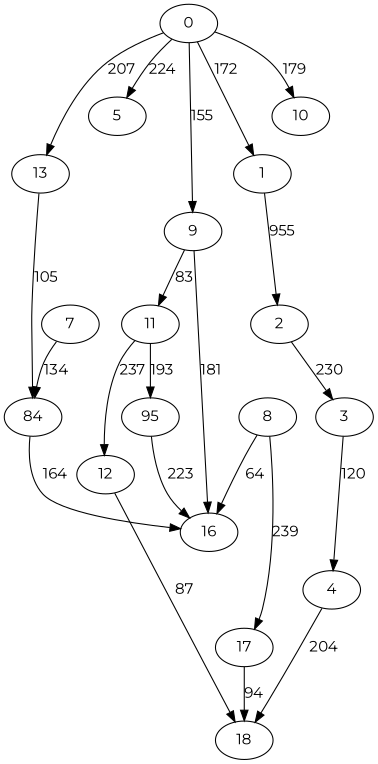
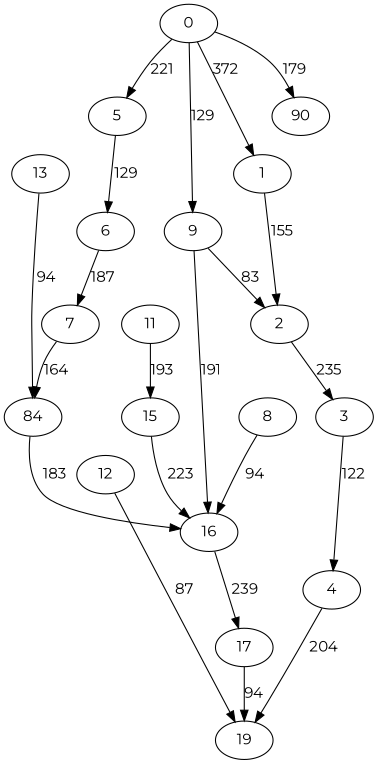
(162, 70) -> (162, 70)
(226, 70) -> (226, 70)
(94, 75) -> none
(203, 116) -> (203, 116)
(301, 116) -> (301, 116)
none -> (106, 231)
(283, 231) -> (283, 231)
(174, 273) -> (233, 274)
(46, 278) -> (46, 278)
(56, 371) -> (56, 371)
(211, 371) -> (211, 371)
(330, 371) -> (330, 371)
(110, 389) -> none
(150, 417) -> (150, 417)
(55, 475) -> (55, 475)
(255, 475) -> (255, 475)
(354, 475) -> (354, 475)
(272, 528) -> (225, 585)
(244, 740) -> (244, 740)
